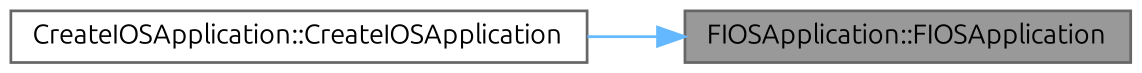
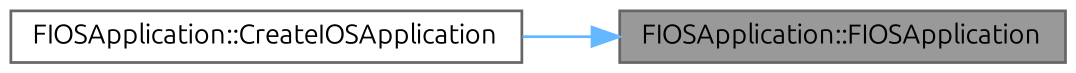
(299, 37) -> (266, 37)
